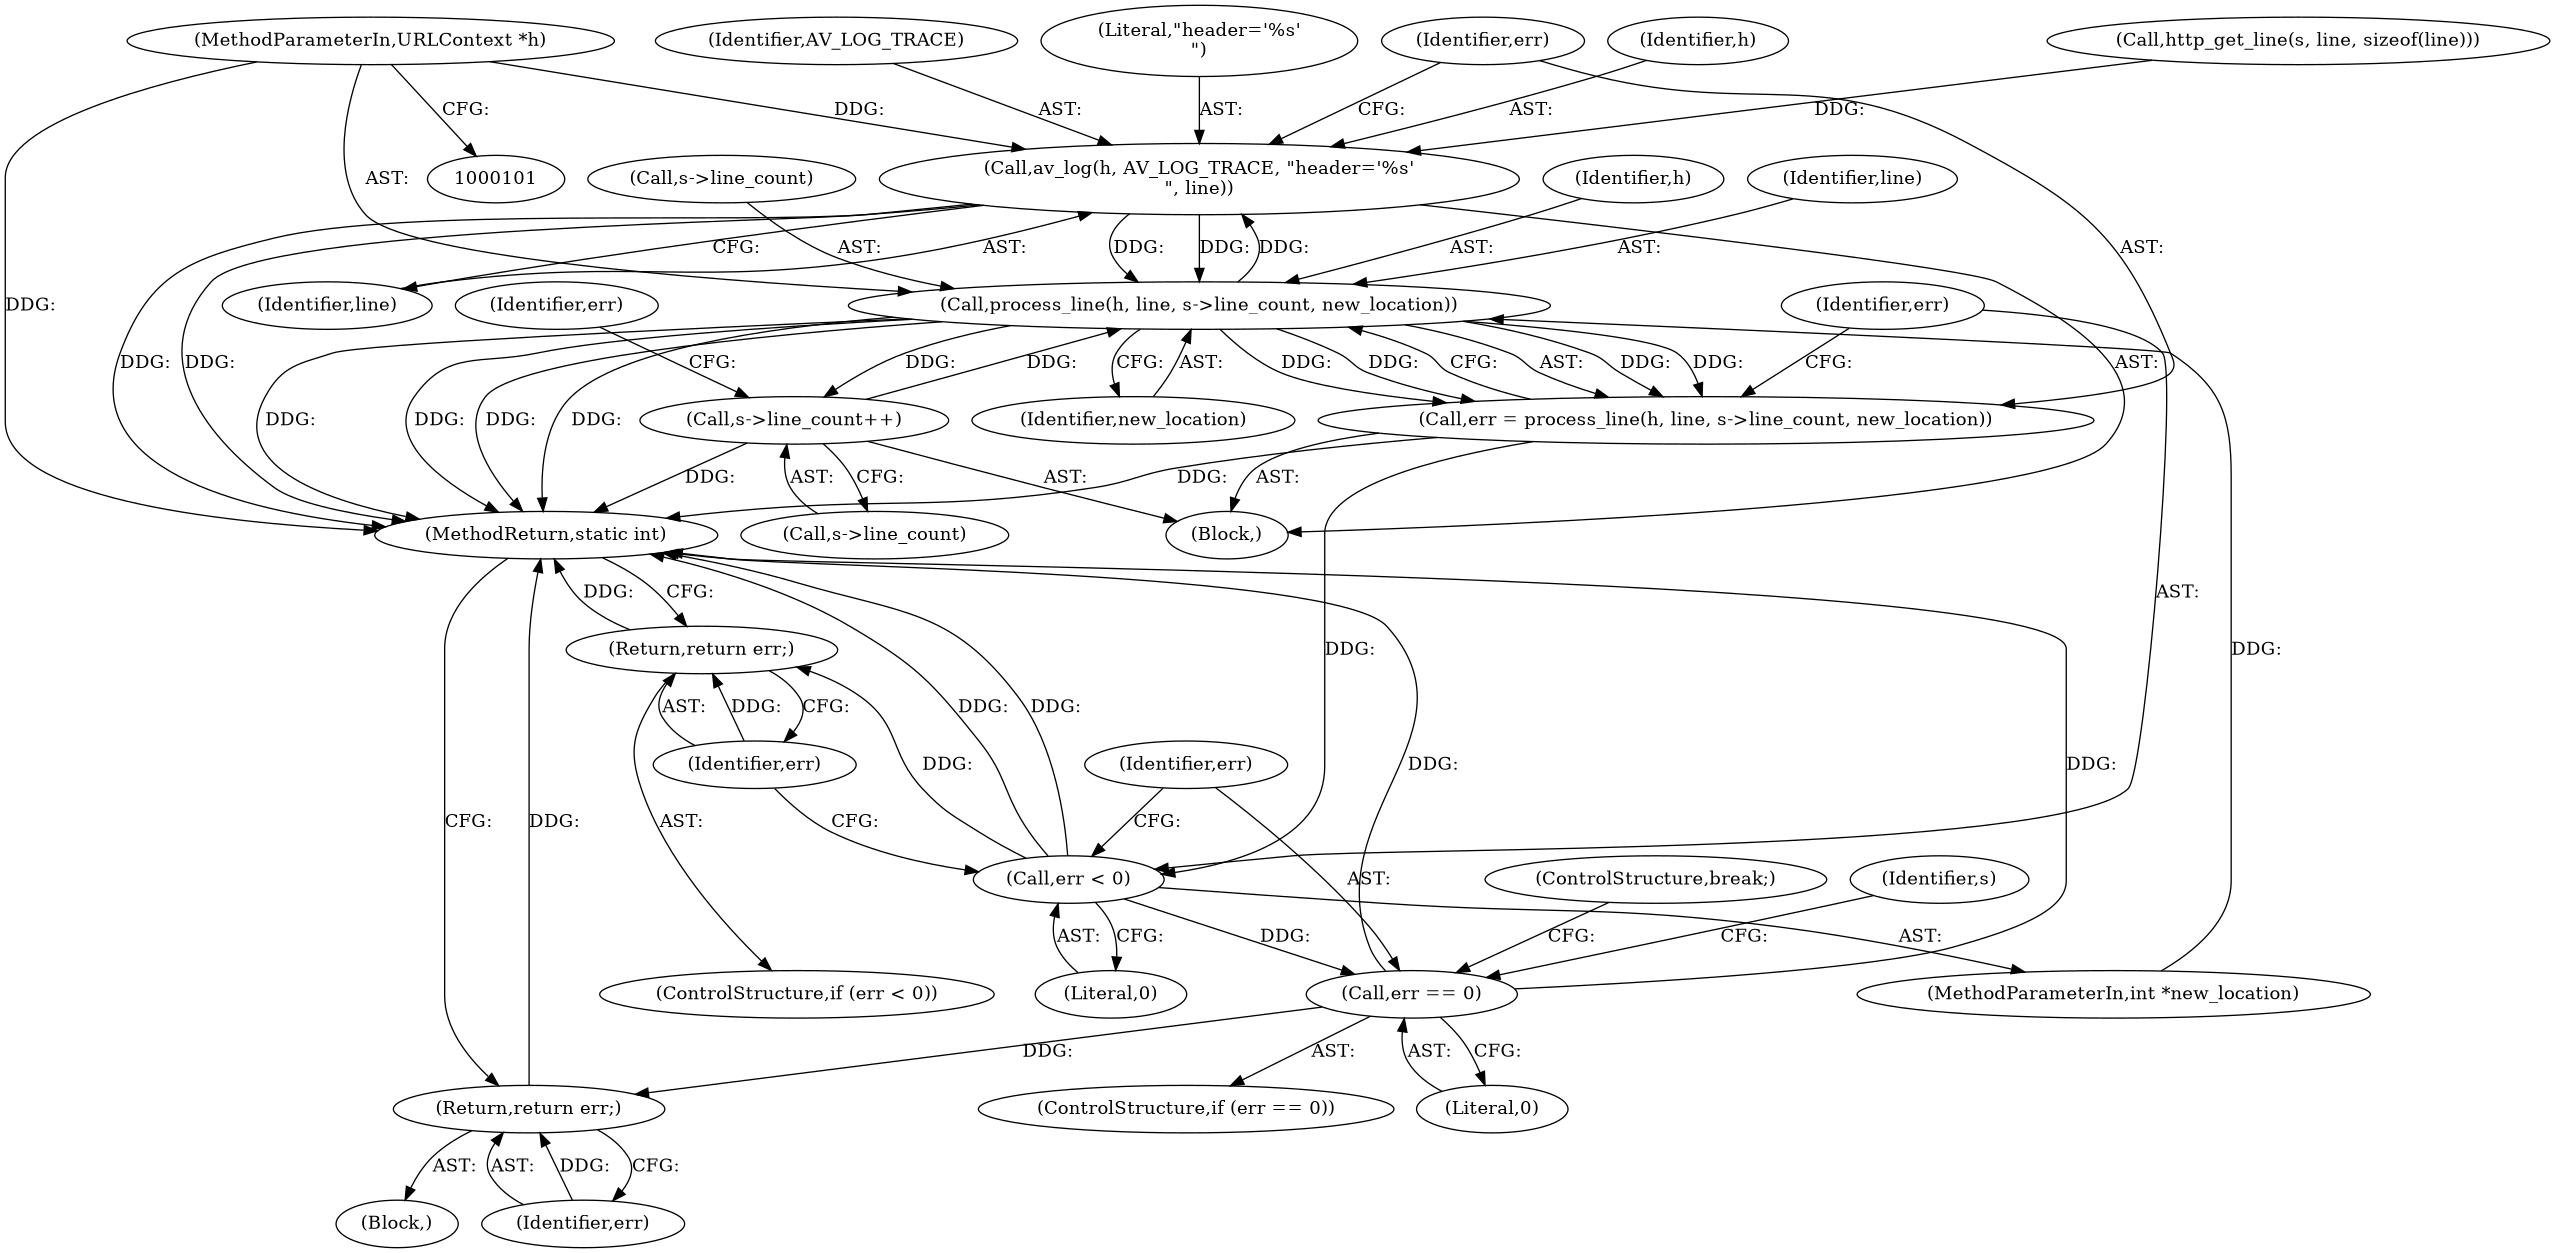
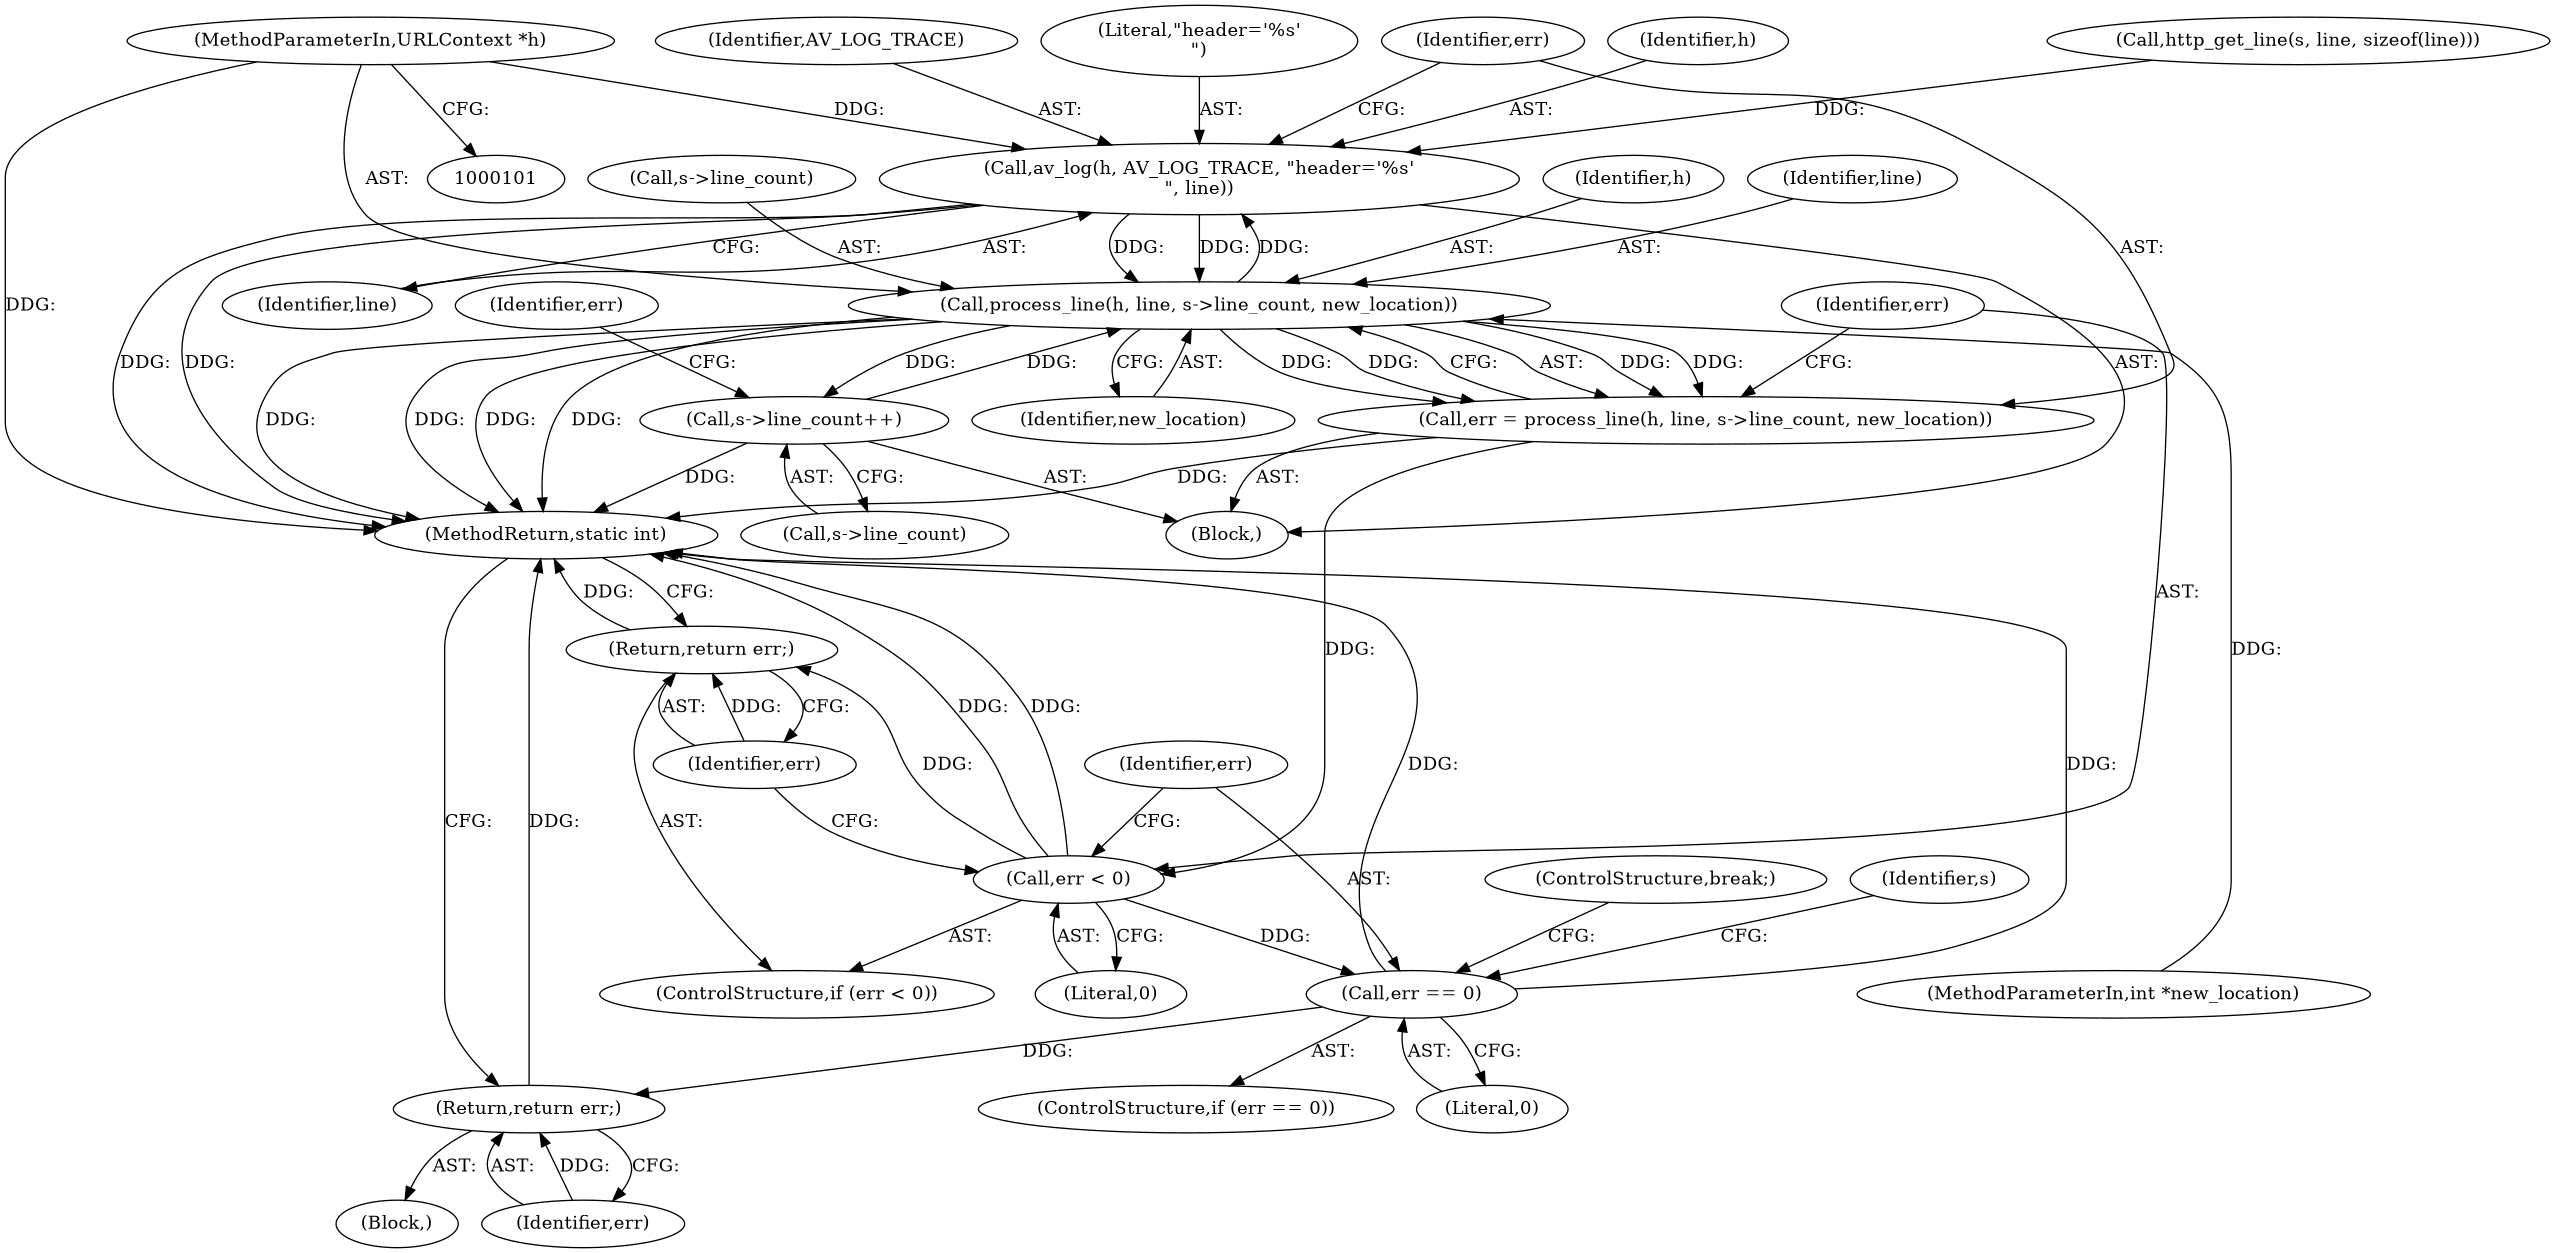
(1565, 911) -> (942, 933)
